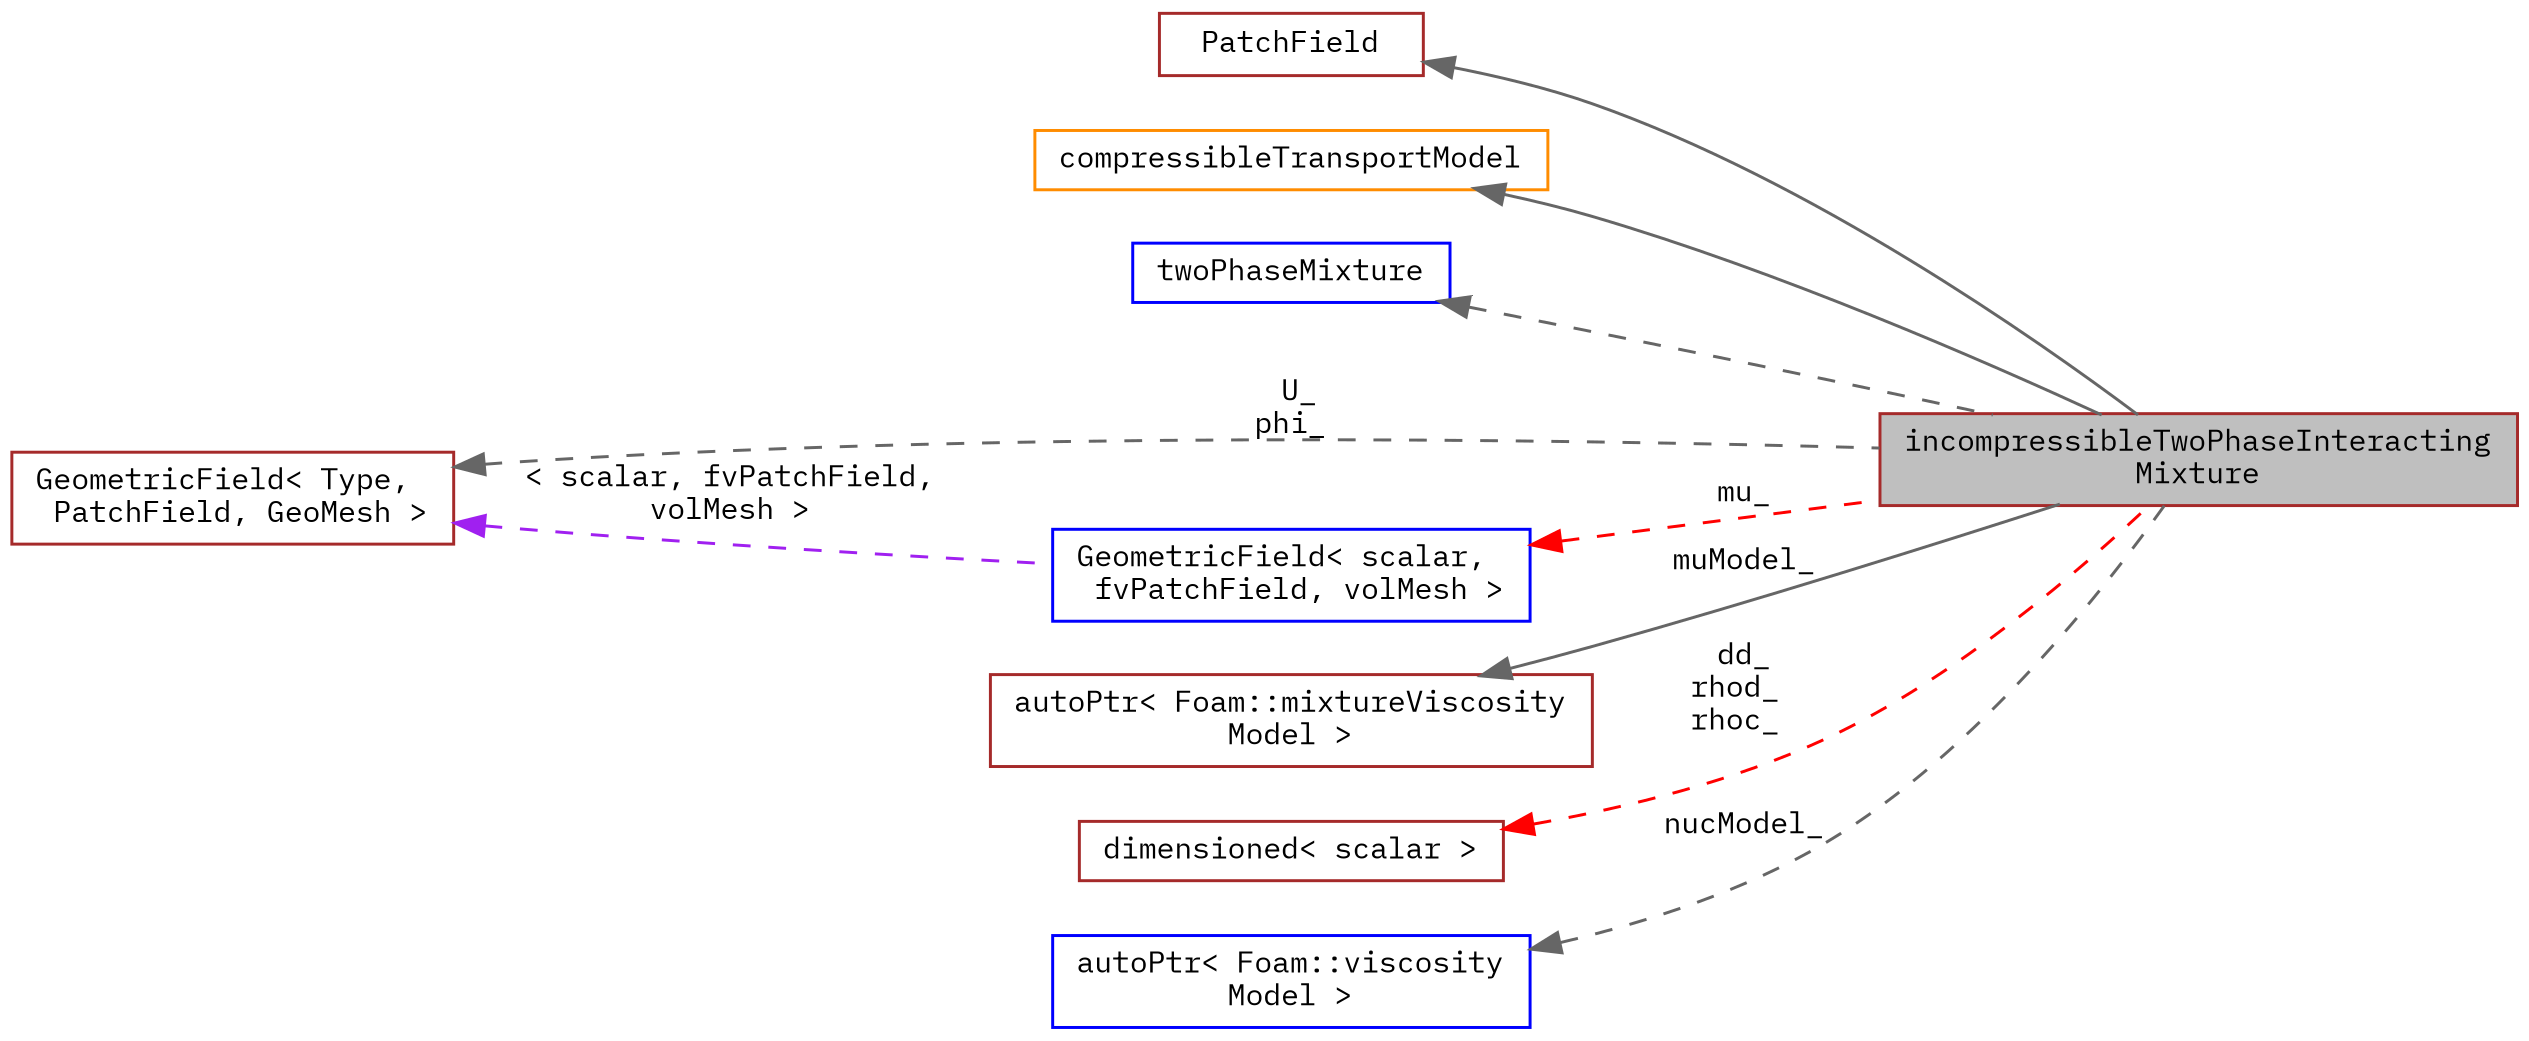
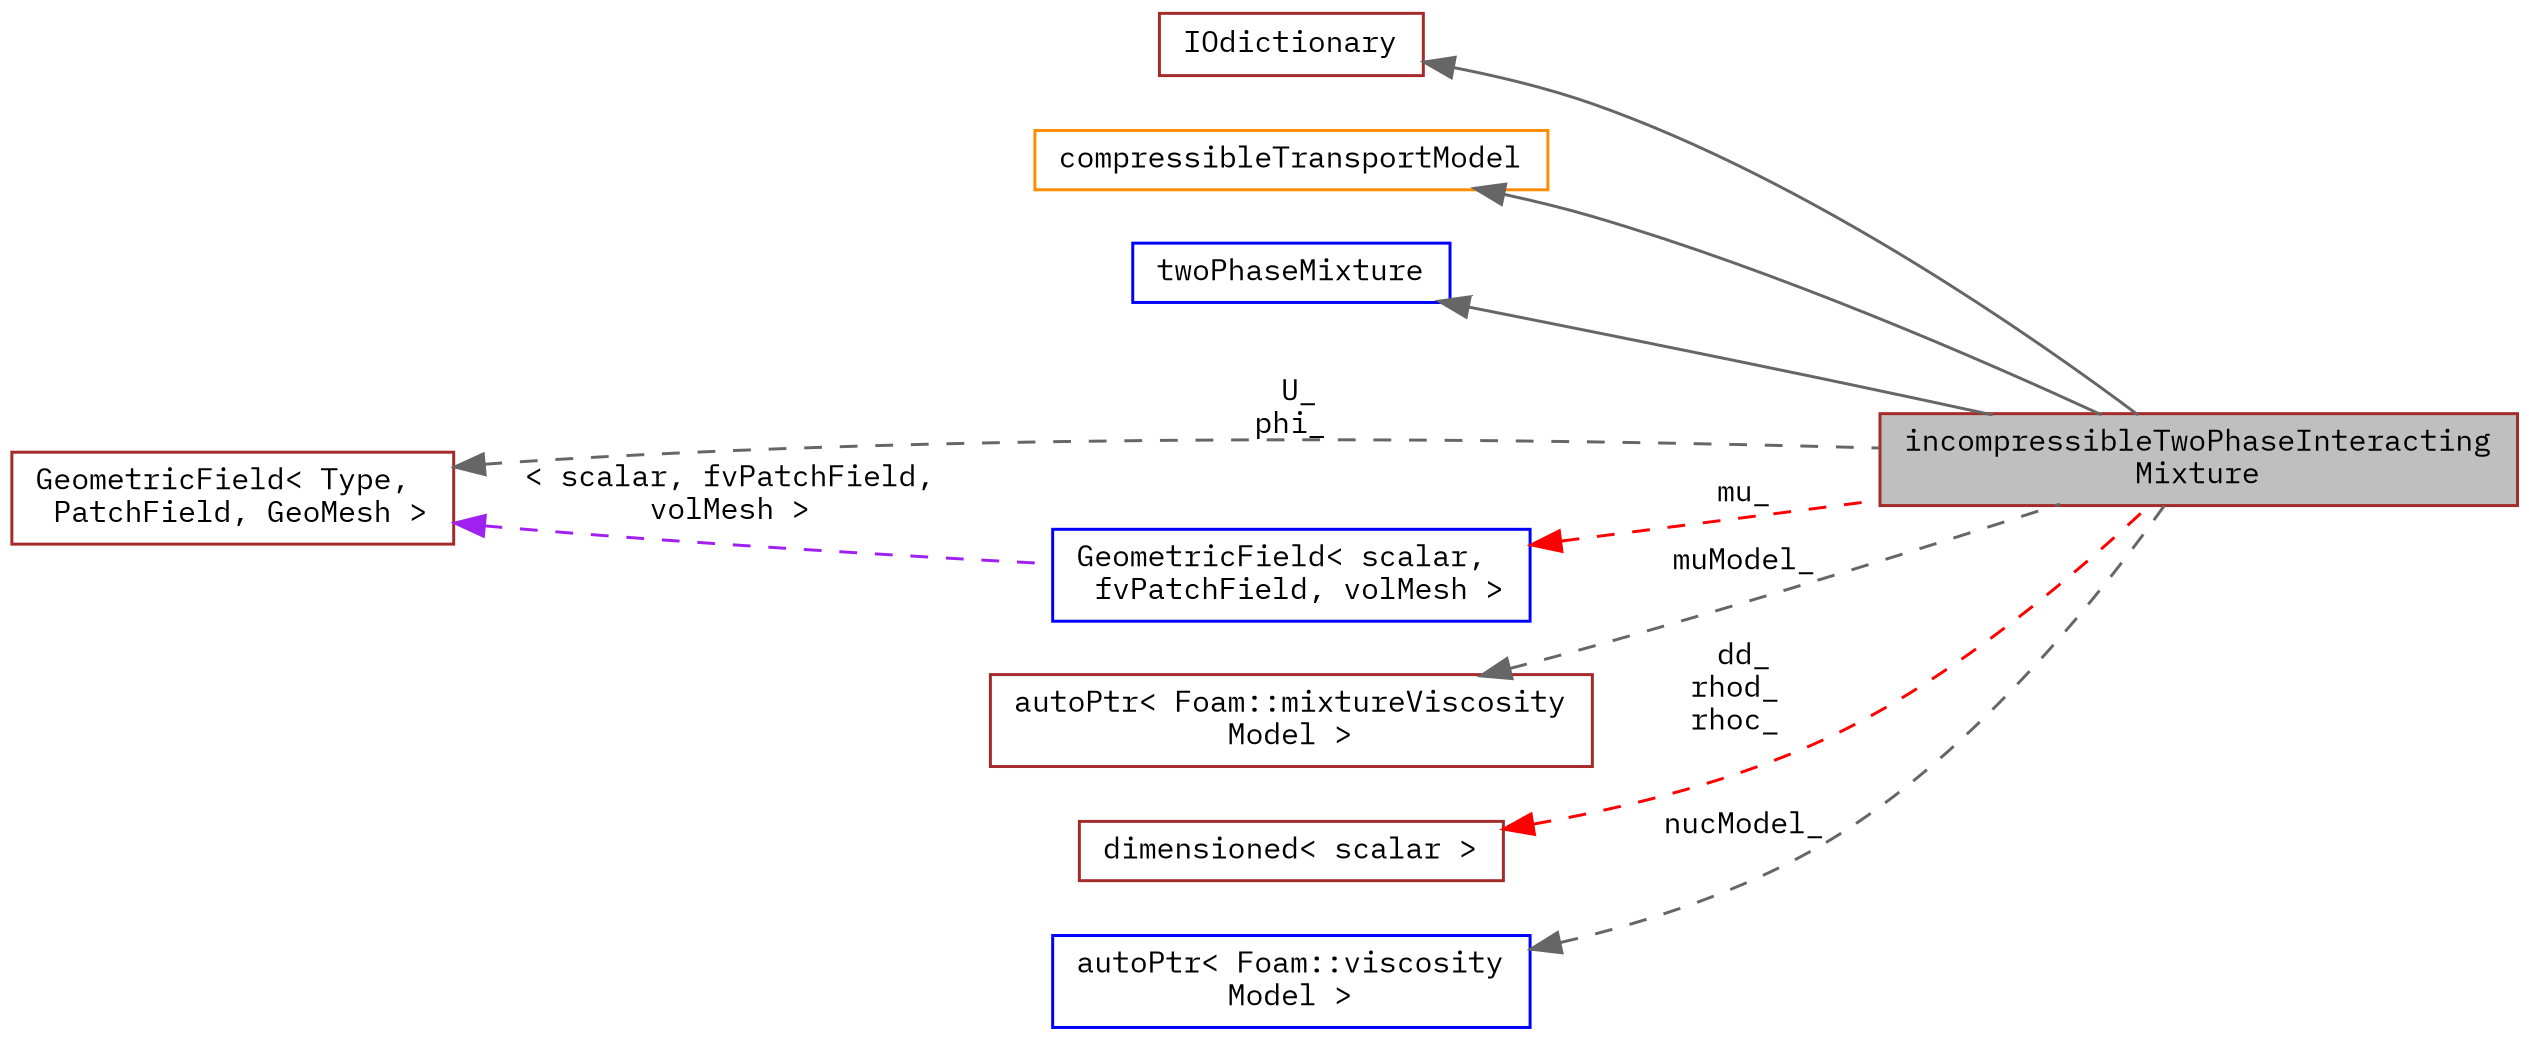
(1291, 44) -> (1291, 44)
(1731, 360) -> (1731, 360)
(1786, 590) -> (1786, 590)
